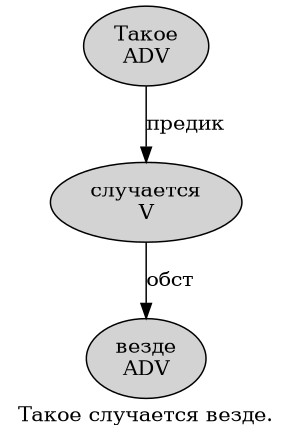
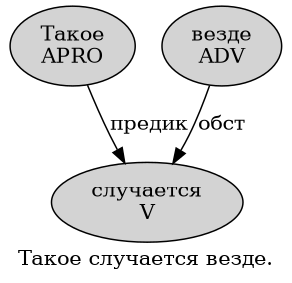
(146, 46) -> (73, 46)
(146, 273) -> (197, 119)
